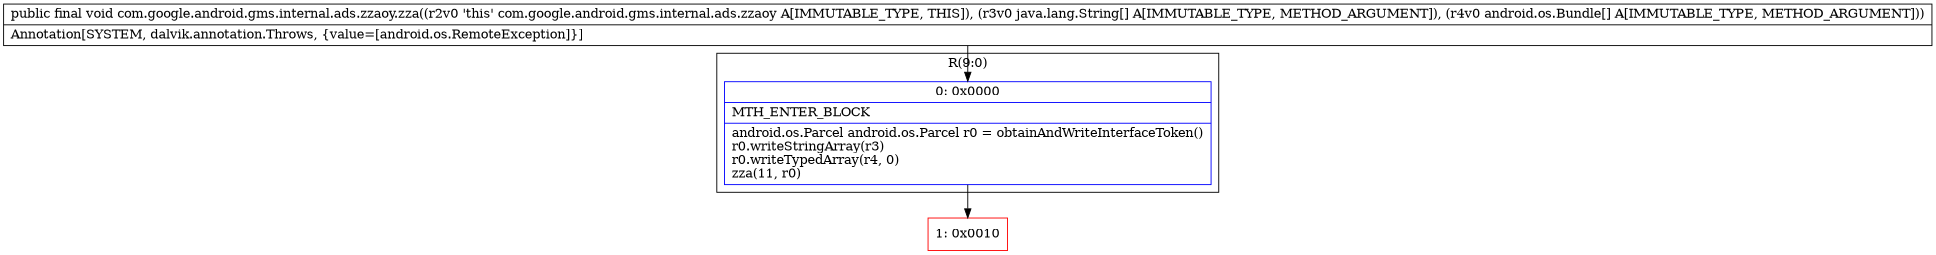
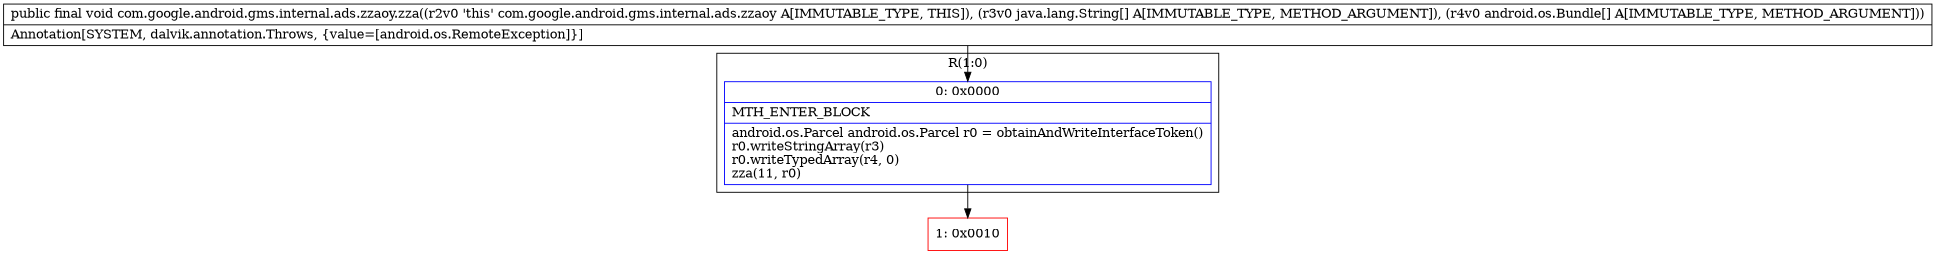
(968, 64) -> (968, 64)
